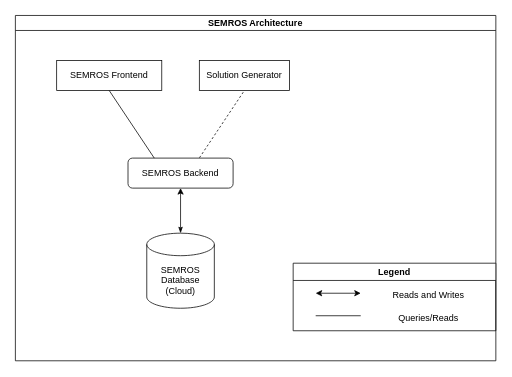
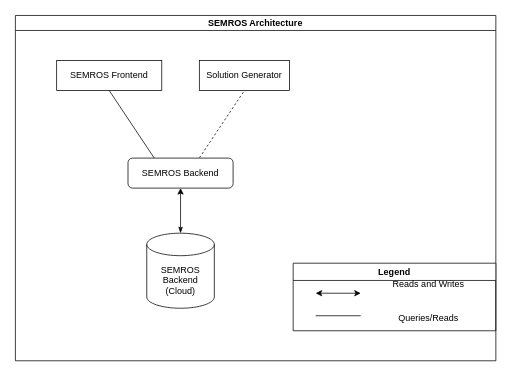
(180, 280) -> (180, 280)
(428, 295) -> (428, 284)
